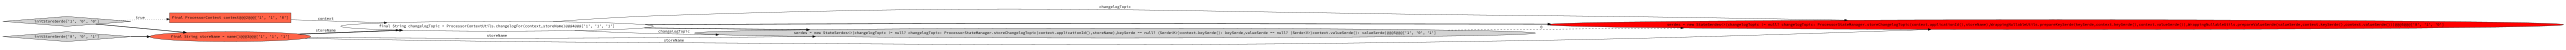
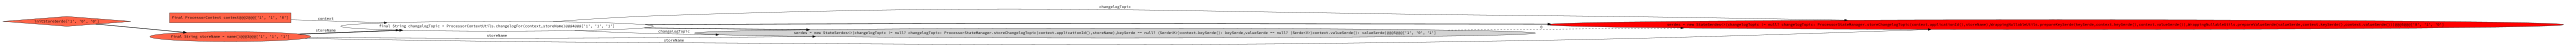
(142, 20) -> none
(67, 21) -> (67, 21)
(67, 37) -> none
